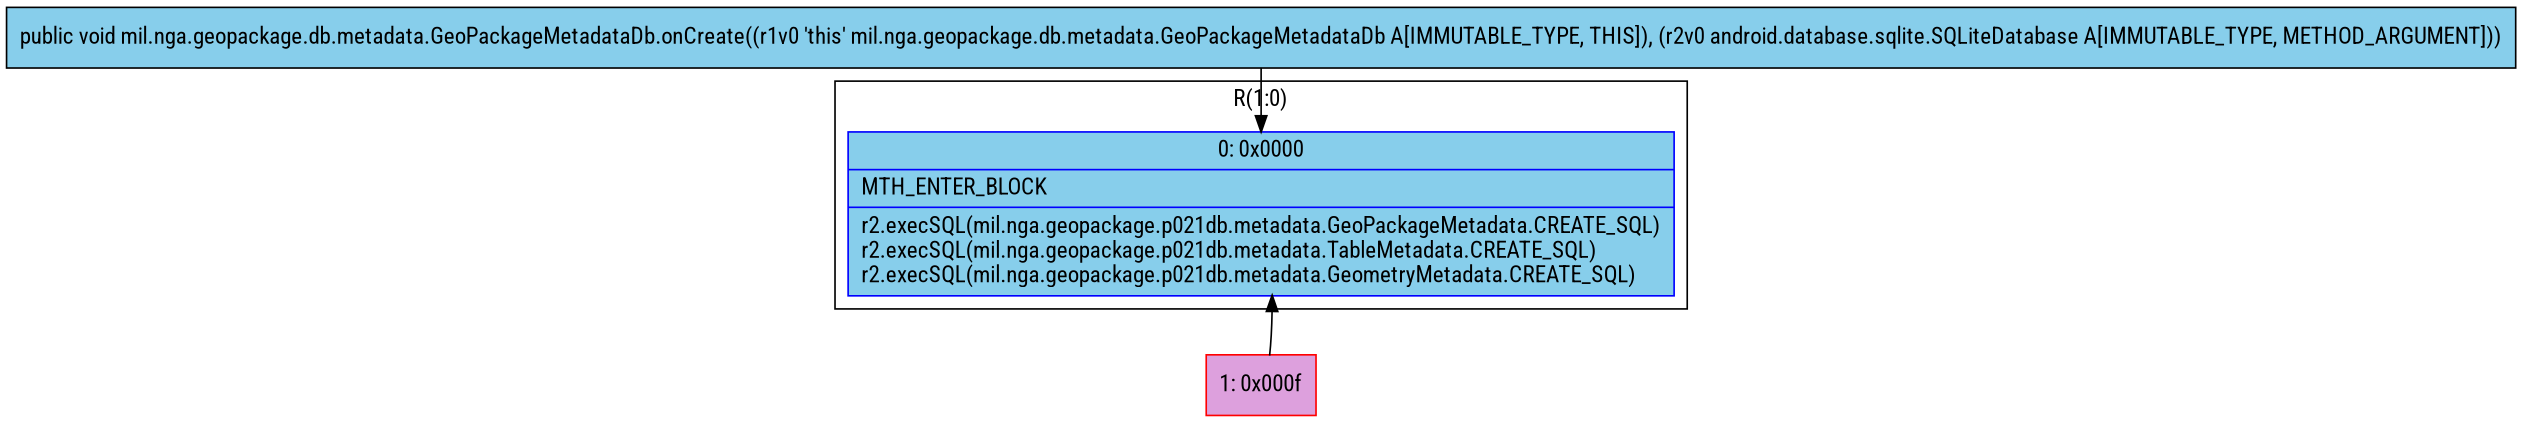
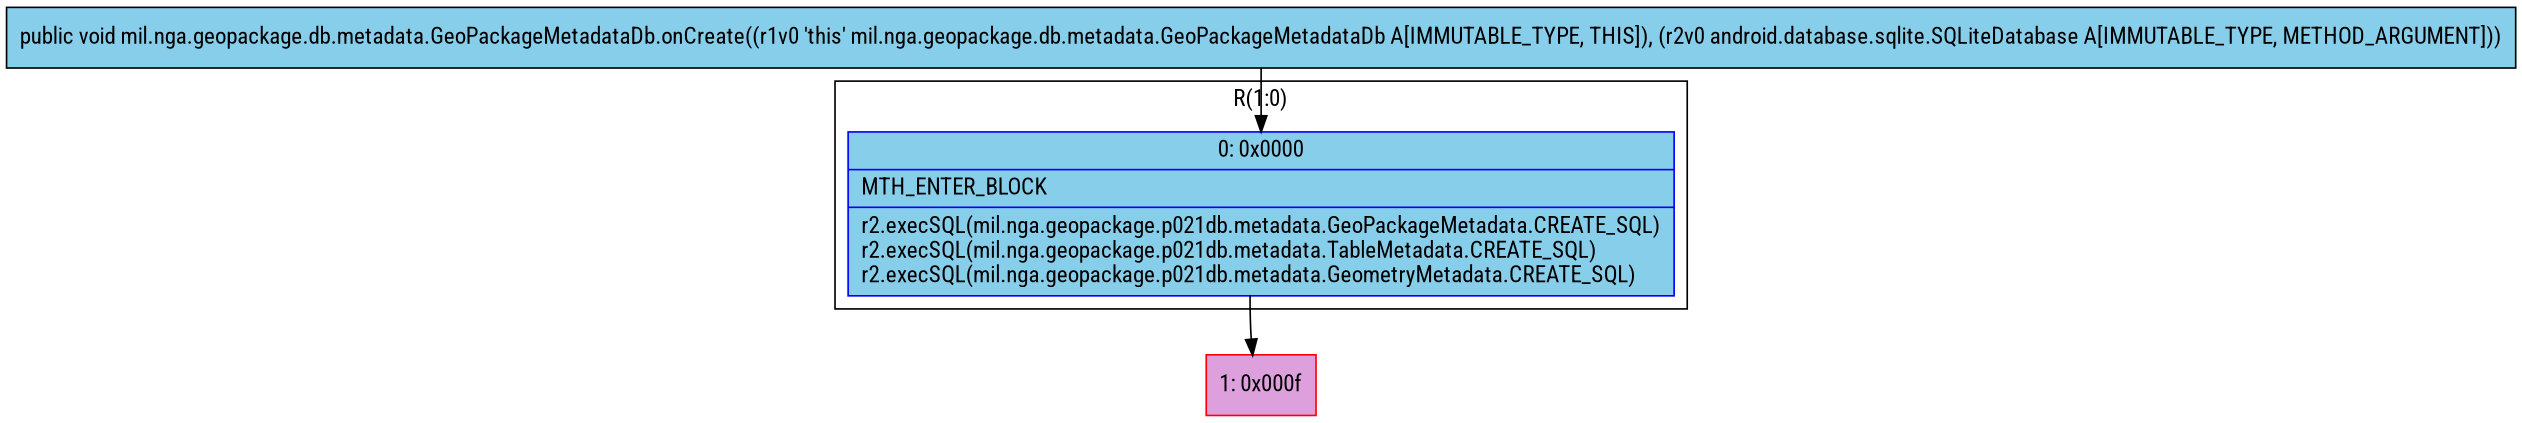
(1271, 334) -> (1250, 319)
